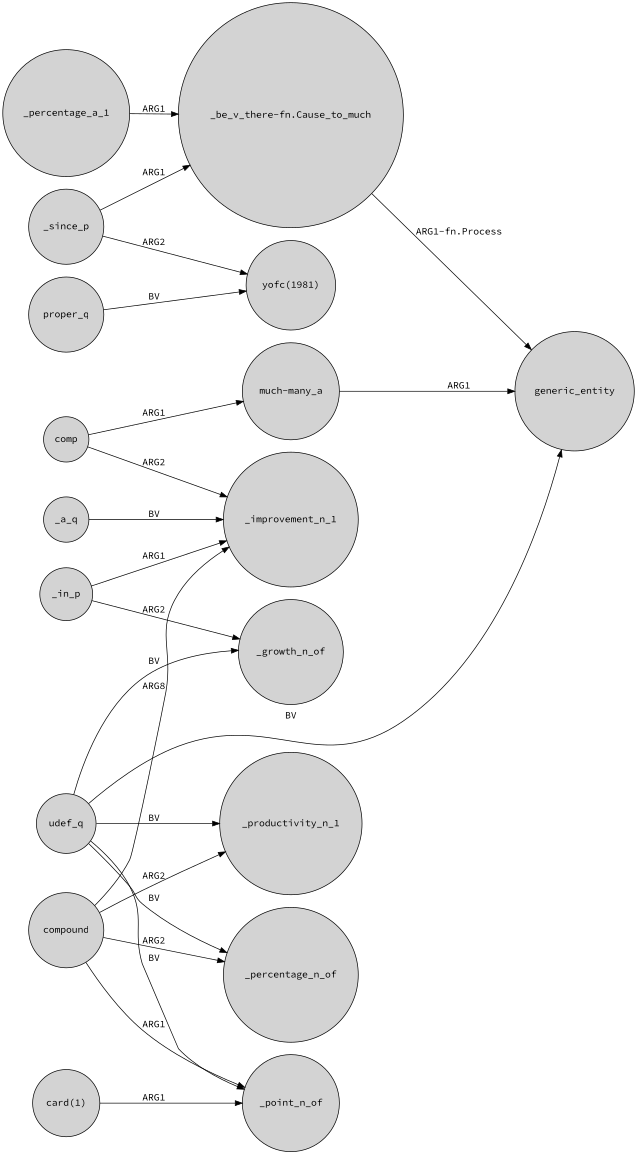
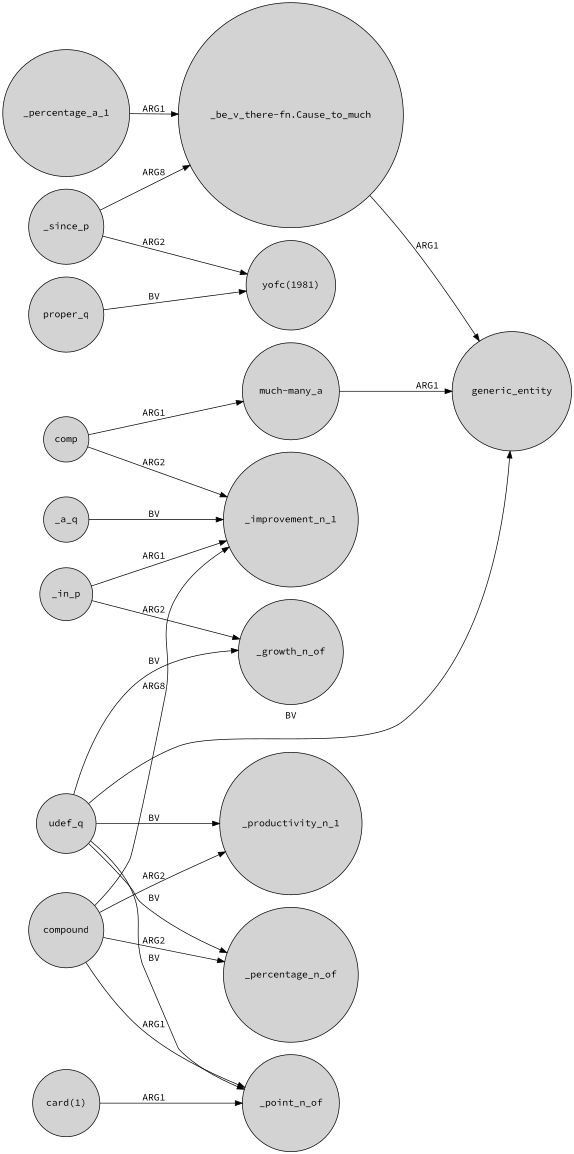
(154, 173) -> (154, 173)
(459, 232) -> (428, 246)
